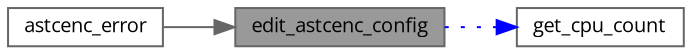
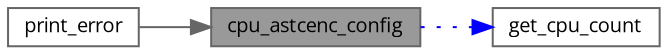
(85, 27) -> (73, 27)
(340, 27) -> (316, 27)
